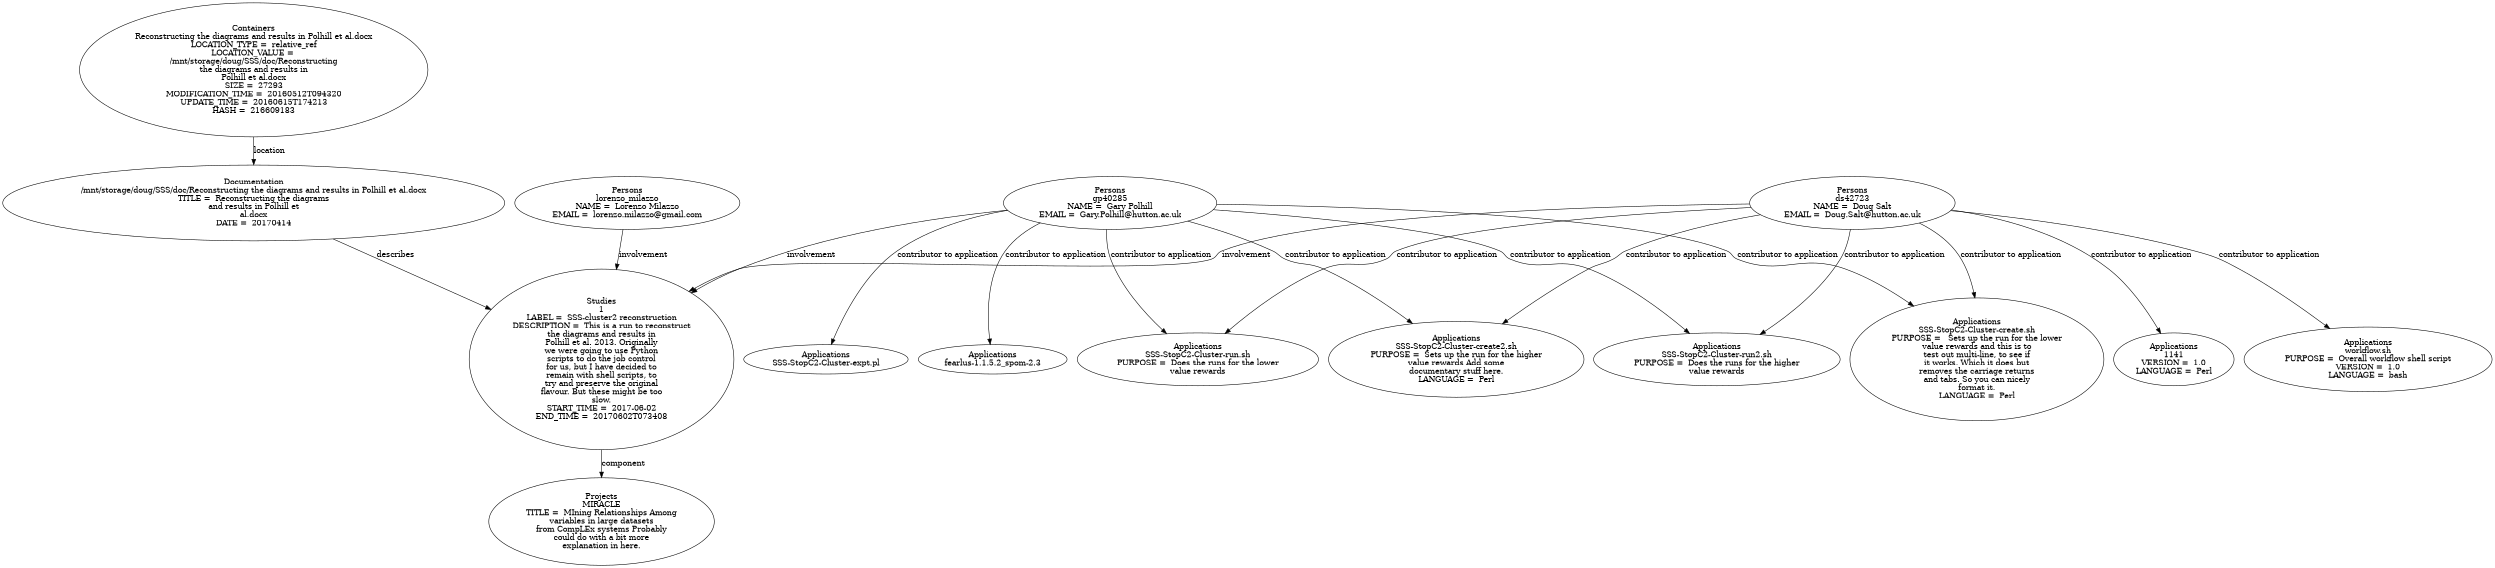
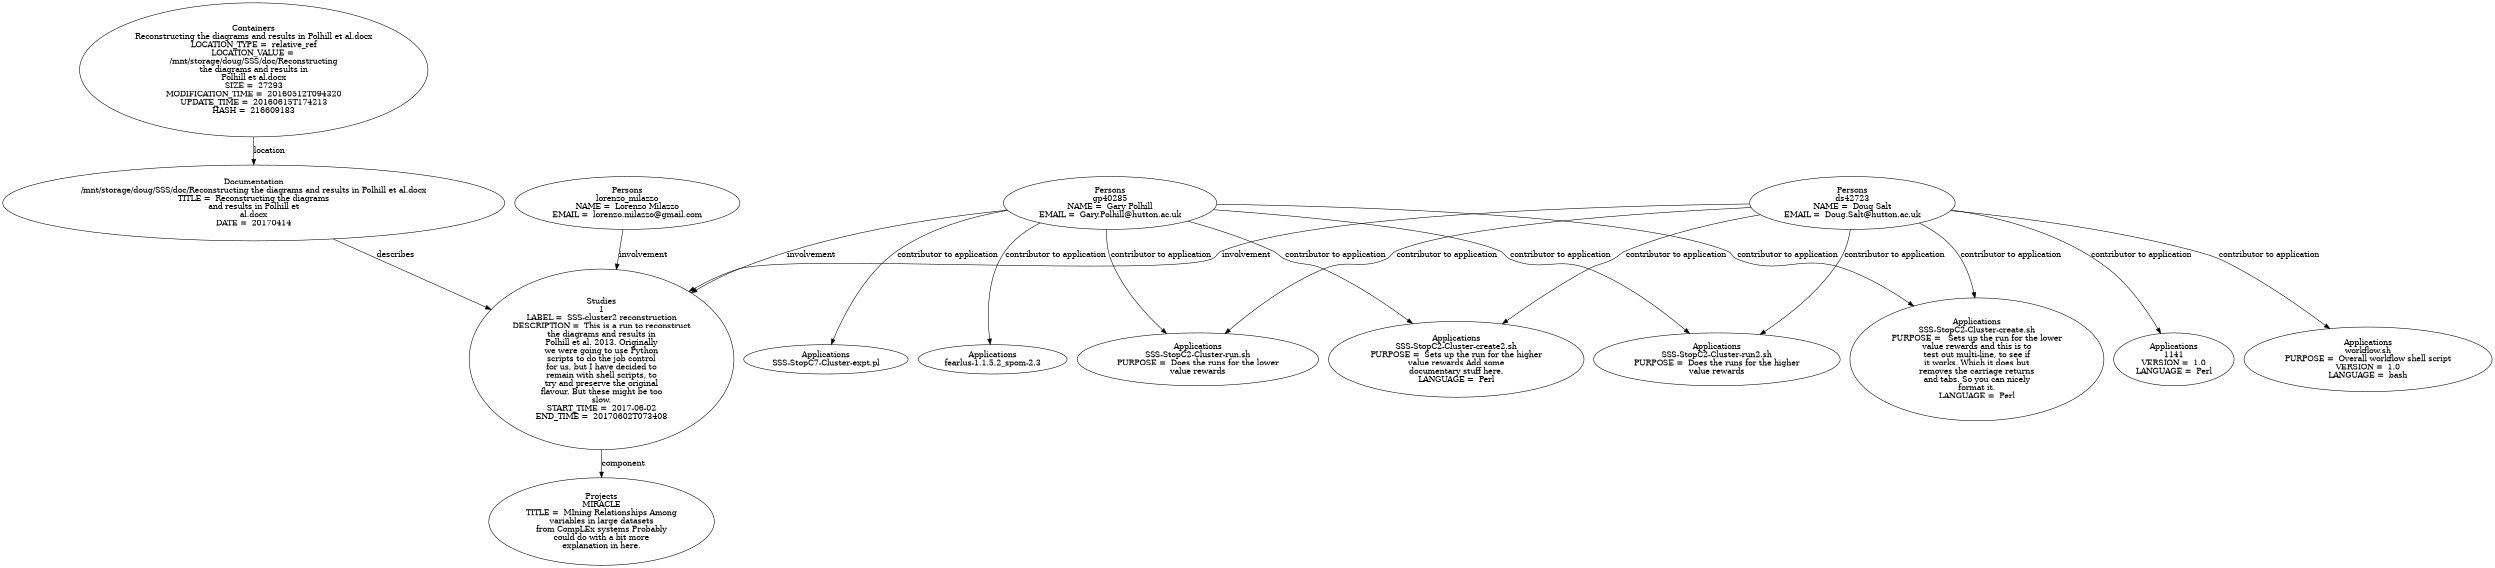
(826, 359) -> (826, 359)
